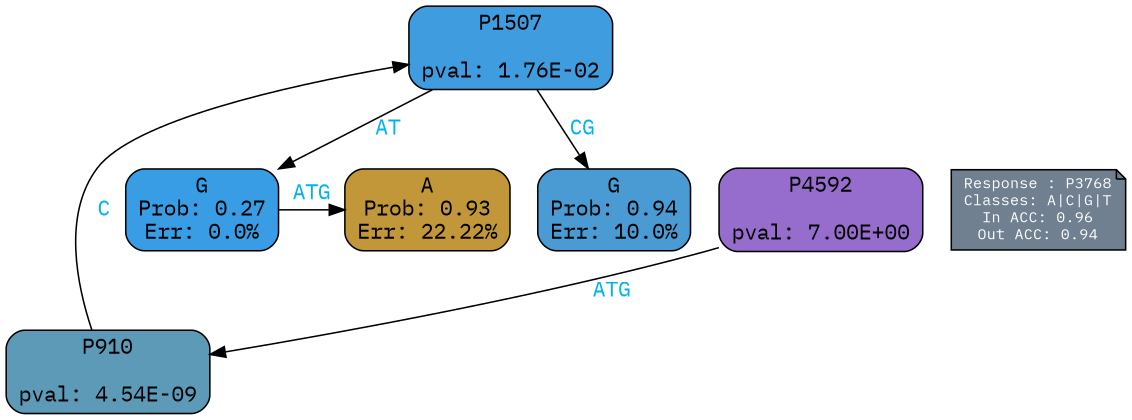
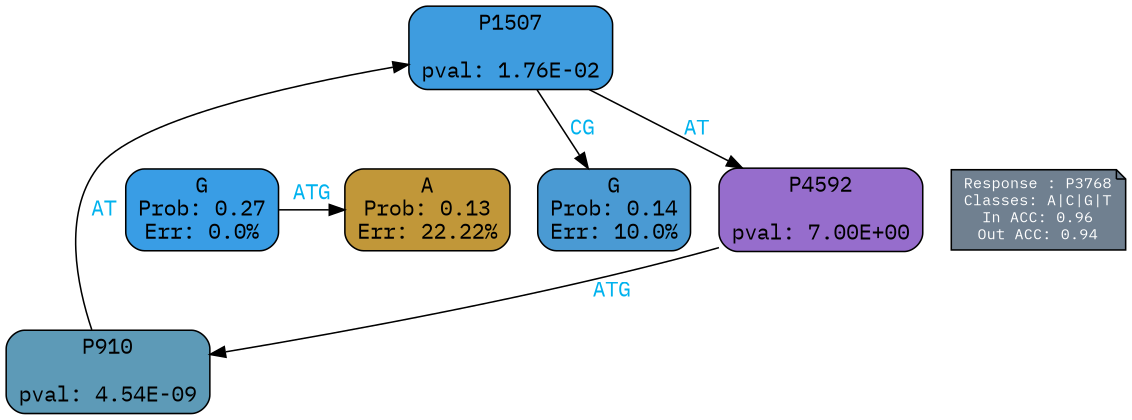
(363, 126) -> (659, 125)
(104, 210) -> (104, 210)
(427, 210) -> (427, 210)
(614, 210) -> (614, 210)
